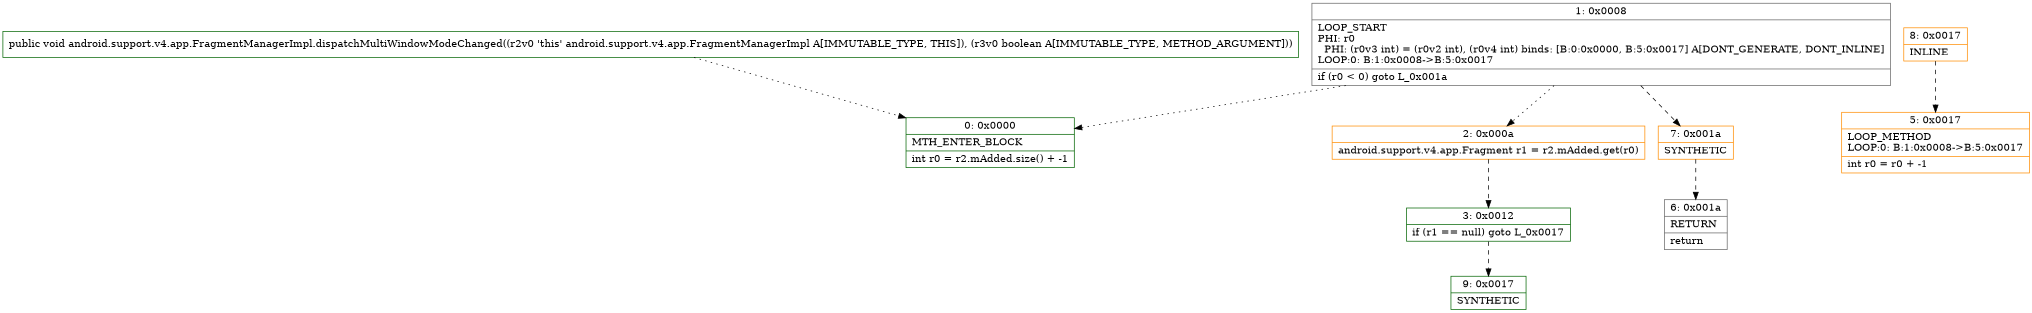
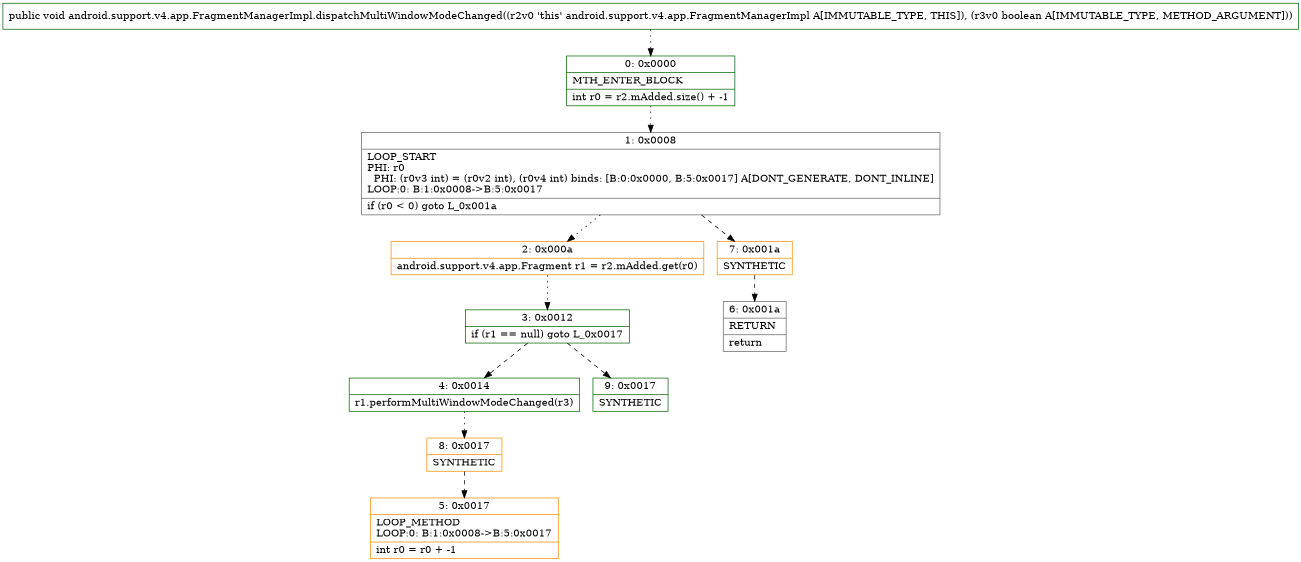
(1929, 52) -> (464, 463)
(1214, 106) -> (651, 115)
(1488, 180) -> (547, 289)
none -> (464, 395)
